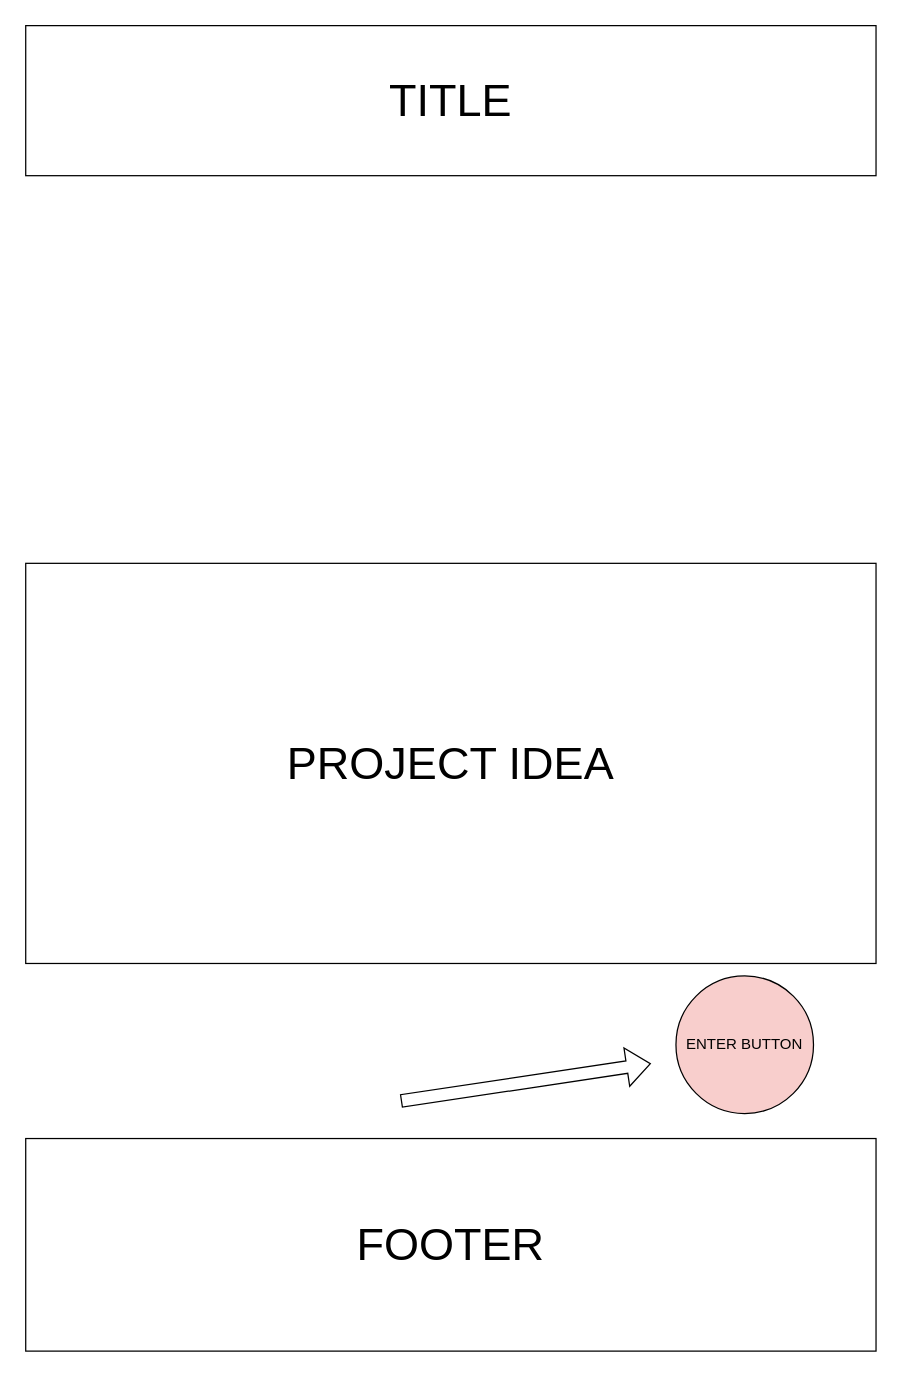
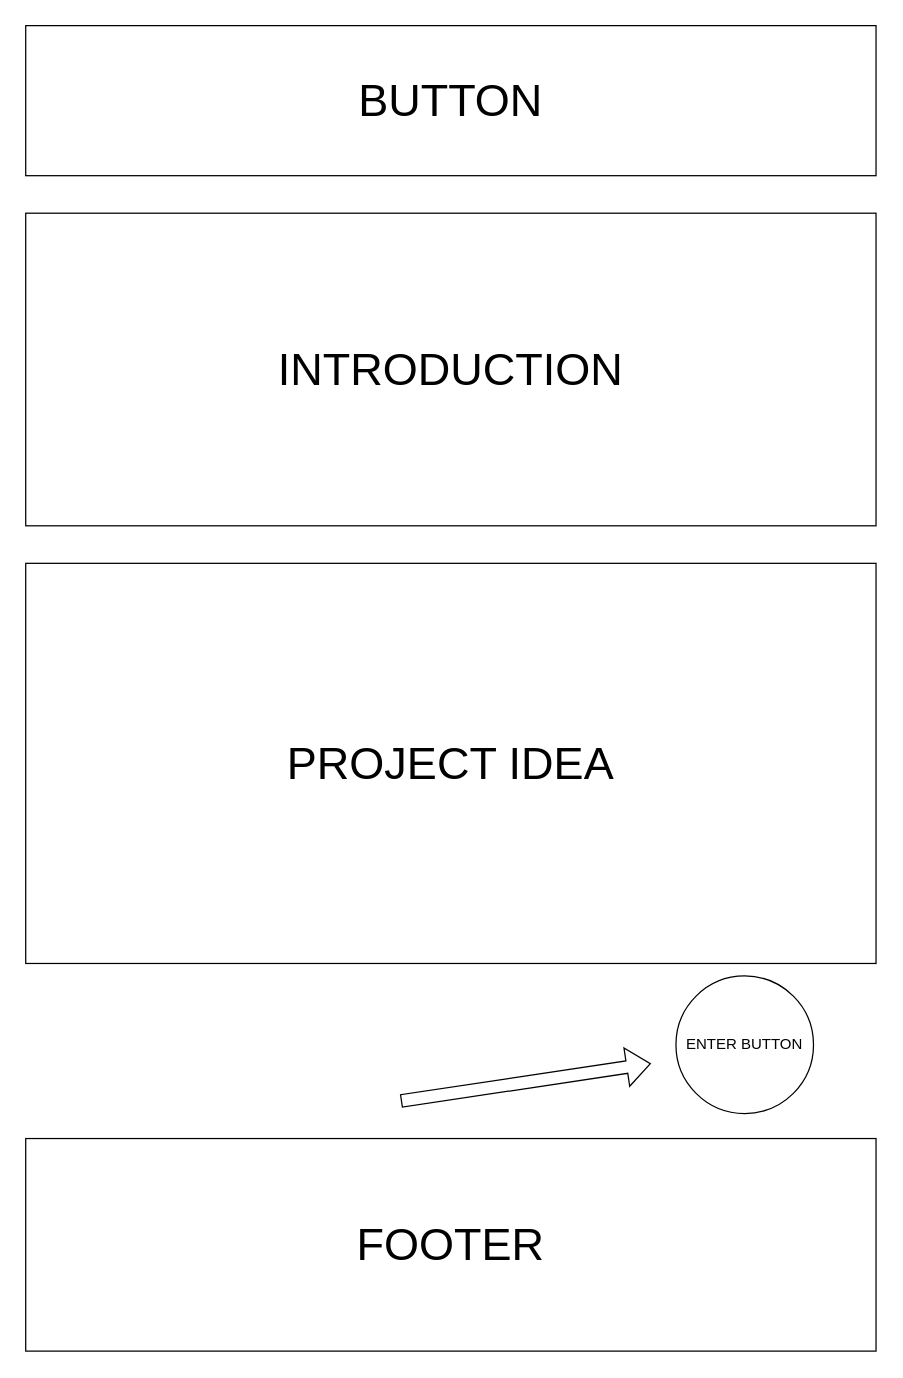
(451, 101) -> (451, 101)
none -> (451, 369)
(744, 1044) -> (744, 1044)
